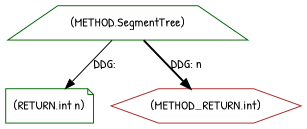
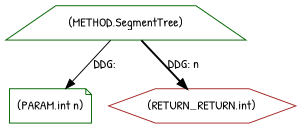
(50, 106) -> (50, 106)
(206, 106) -> (202, 106)
